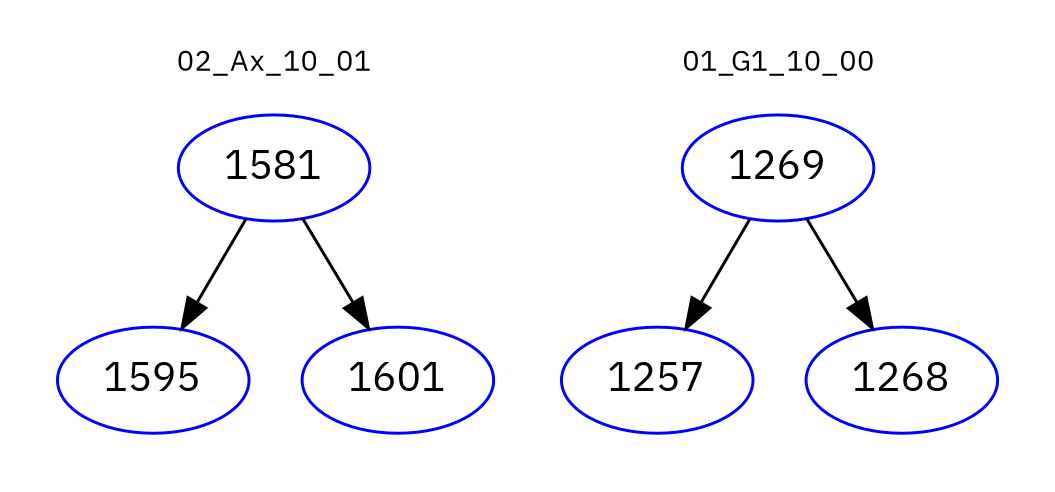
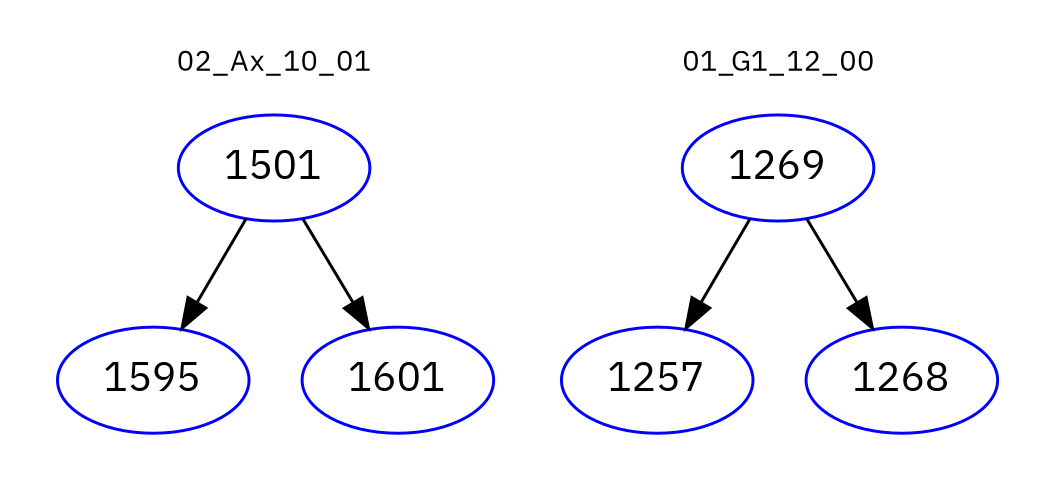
(780, 63) -> (780, 63)
(274, 168) -> (274, 168)
